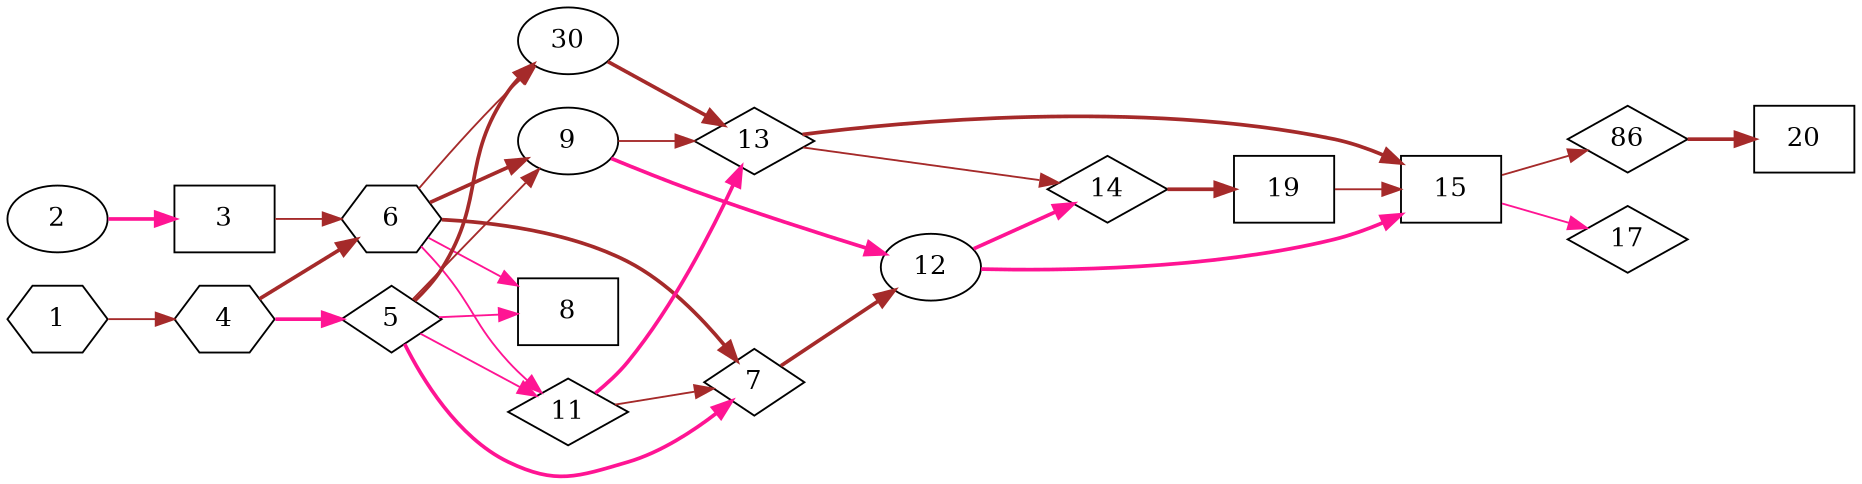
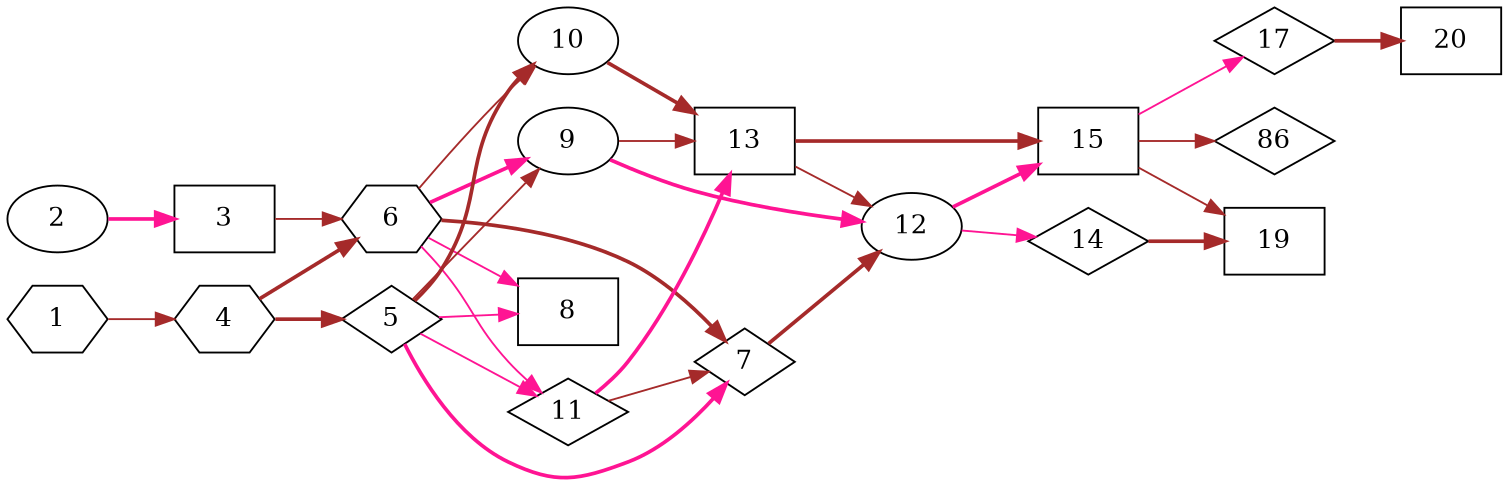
(568, 41) -> (568, 41)
(1711, 139) -> (1358, 41)
(754, 141) -> (745, 141)
(921, 164) -> (825, 182)
(460, 189) -> (460, 189)
(1359, 189) -> (1173, 186)
(1015, 230) -> (989, 233)
(299, 319) -> (299, 319)
